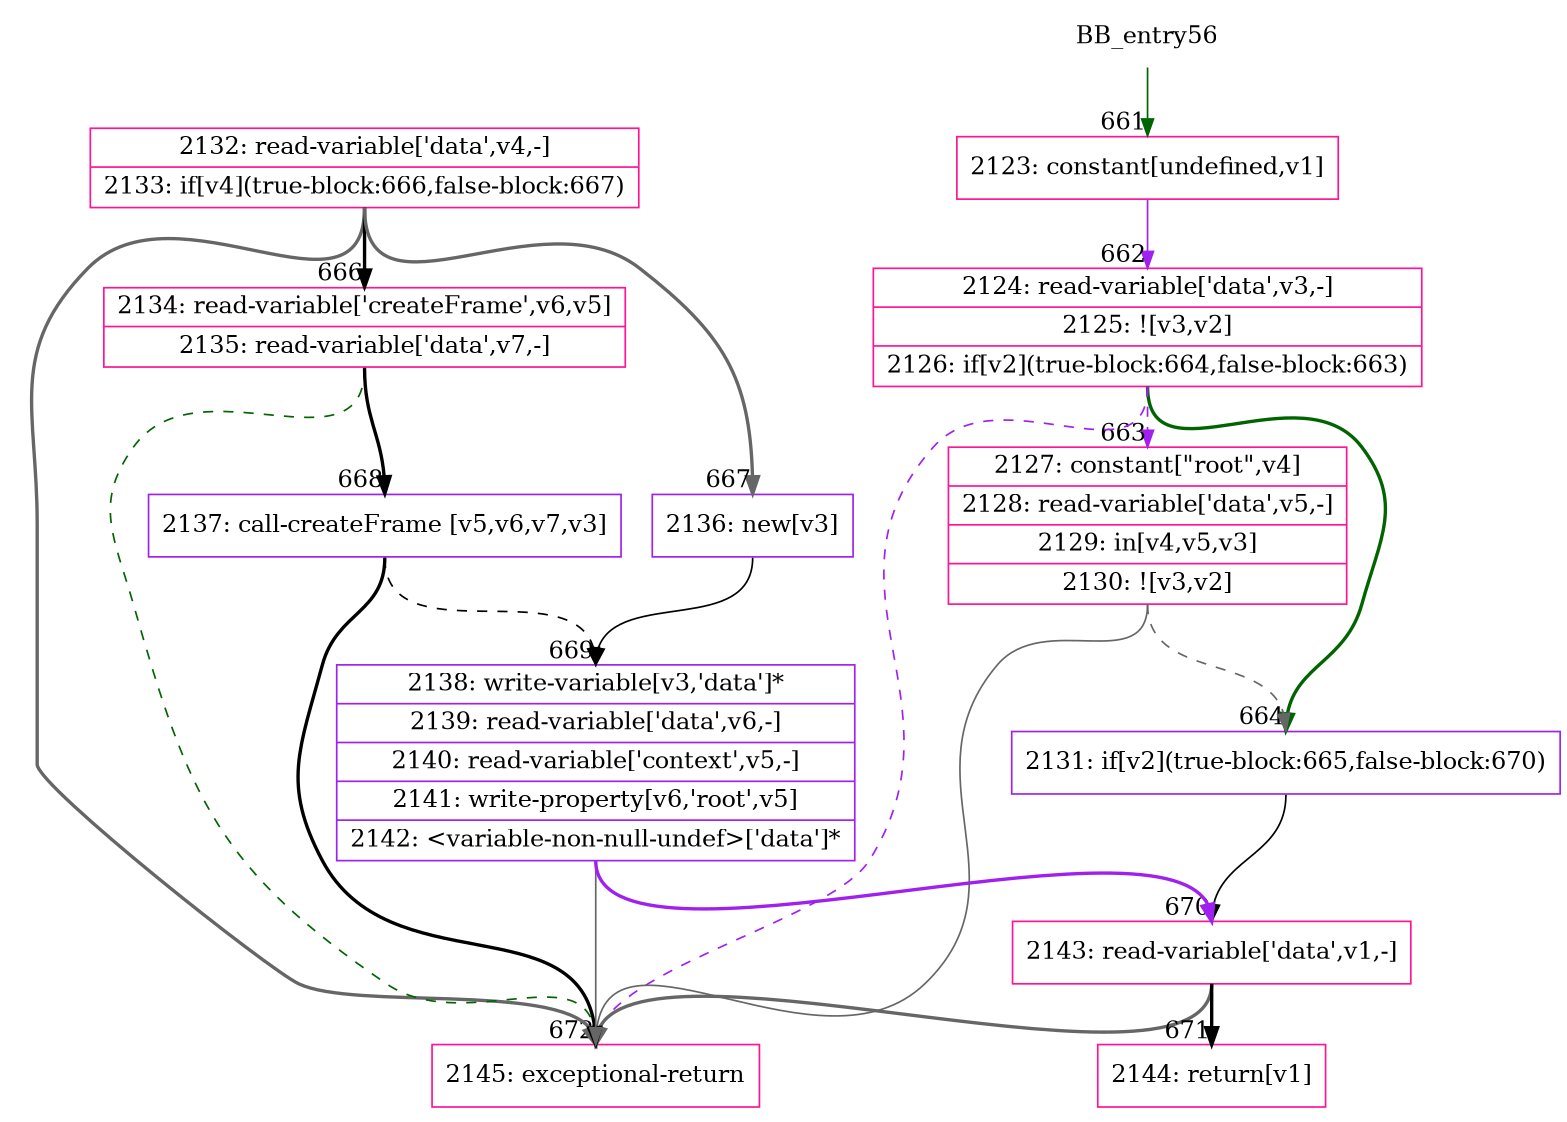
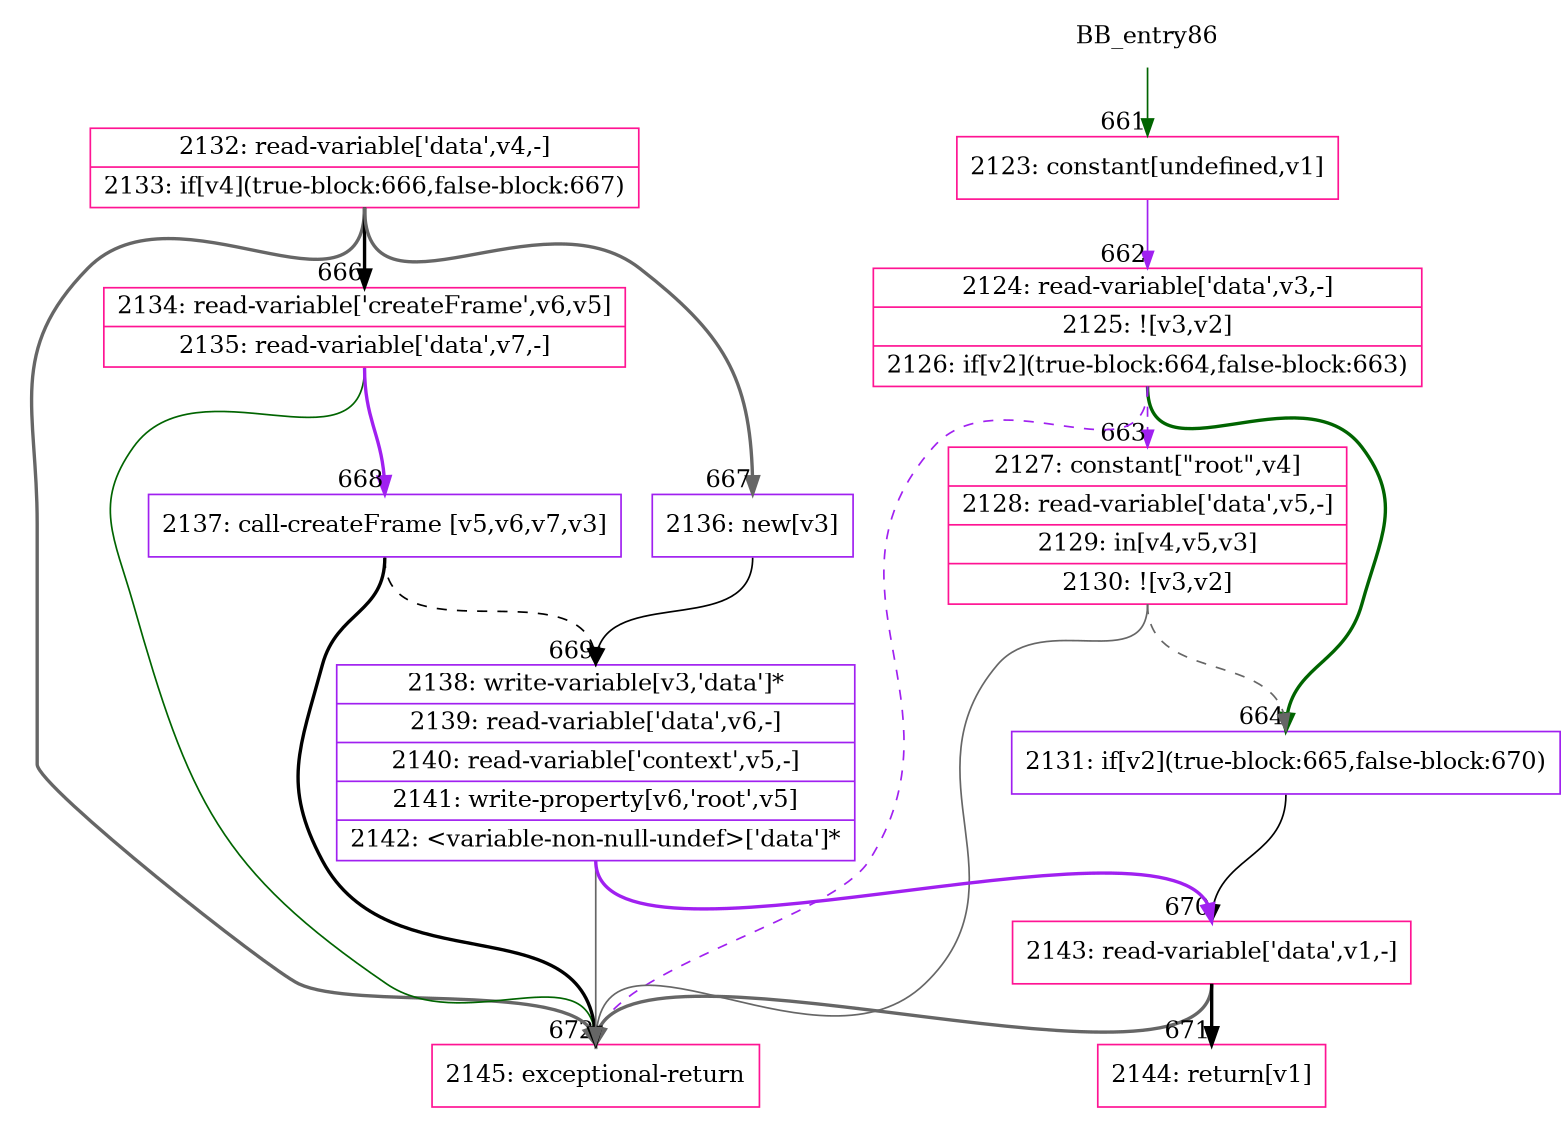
(1148, 37) -> (1148, 37)
(372, 422) -> (372, 422)
(172, 728) -> (172, 728)
